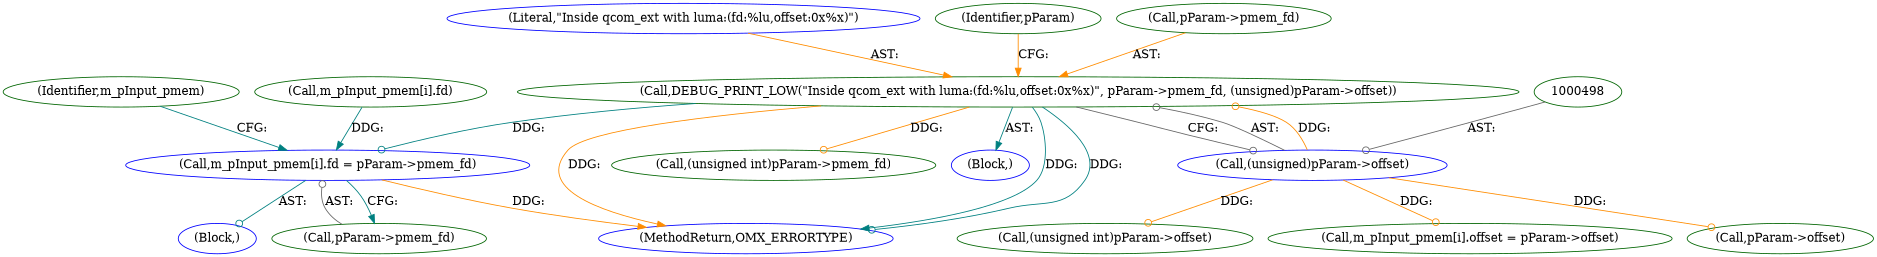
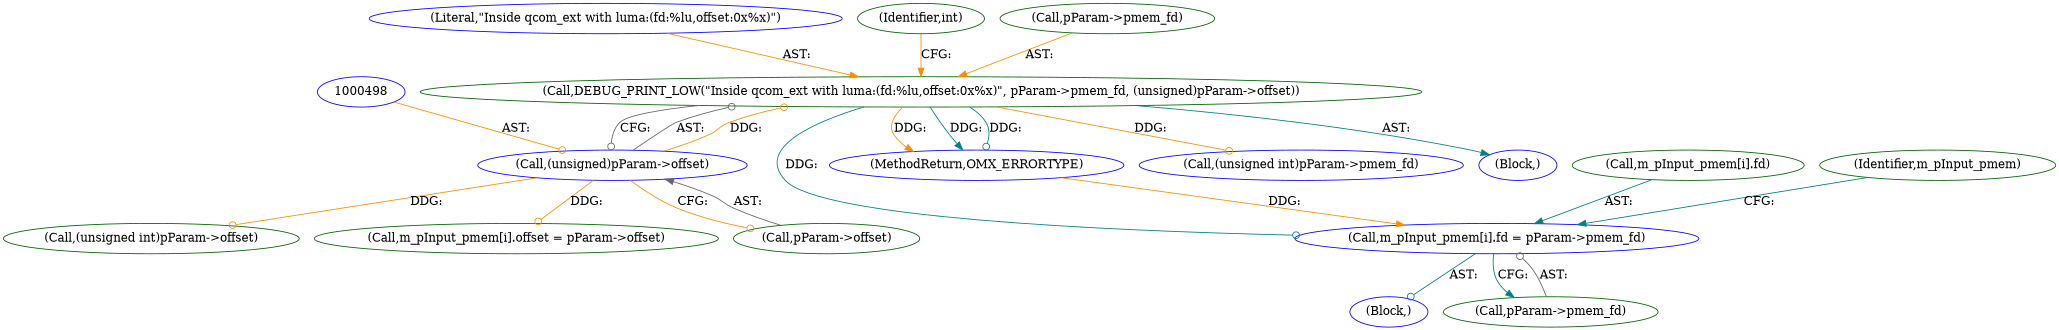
(1018, 19) -> (921, 19)
(1578, 92) -> (361, 92)
(1457, 126) -> (476, 126)
(369, 129) -> (1621, 202)
(774, 165) -> (1301, 165)
(1592, 202) -> (695, 202)
none -> (727, 204)
(509, 208) -> (1229, 201)
